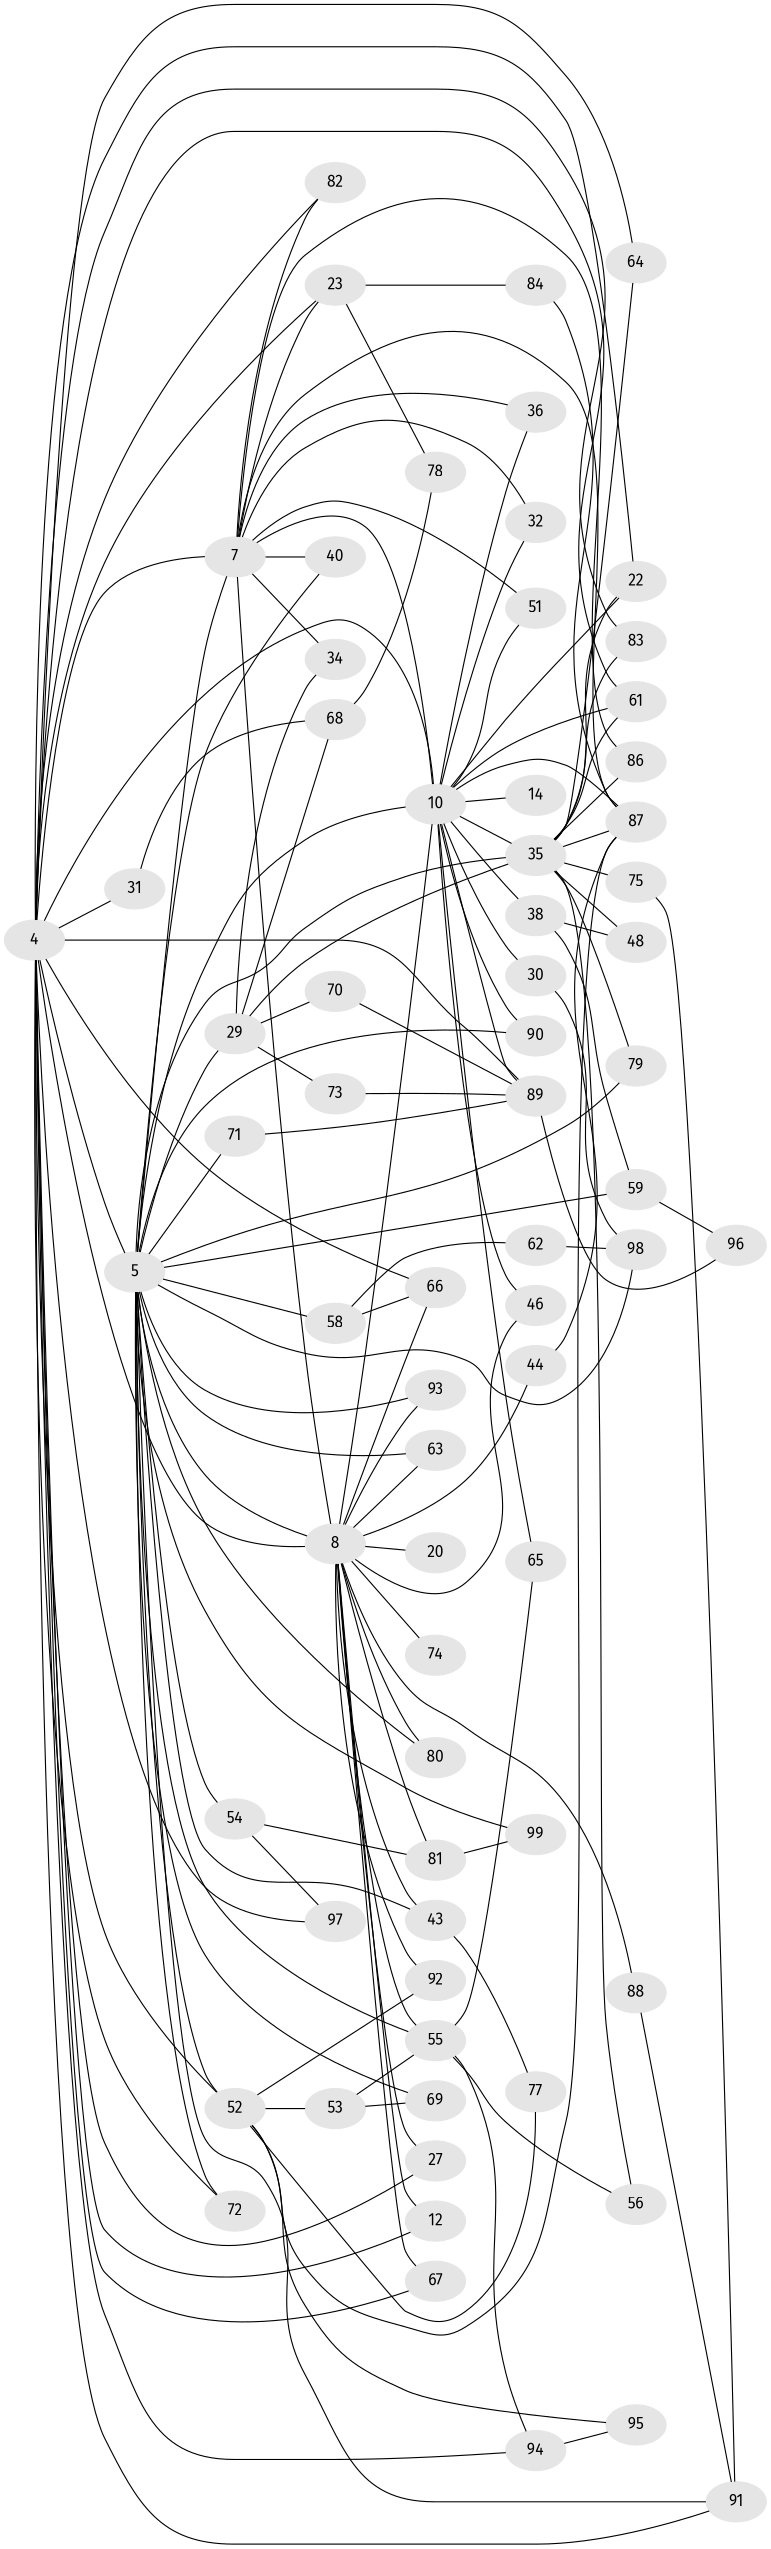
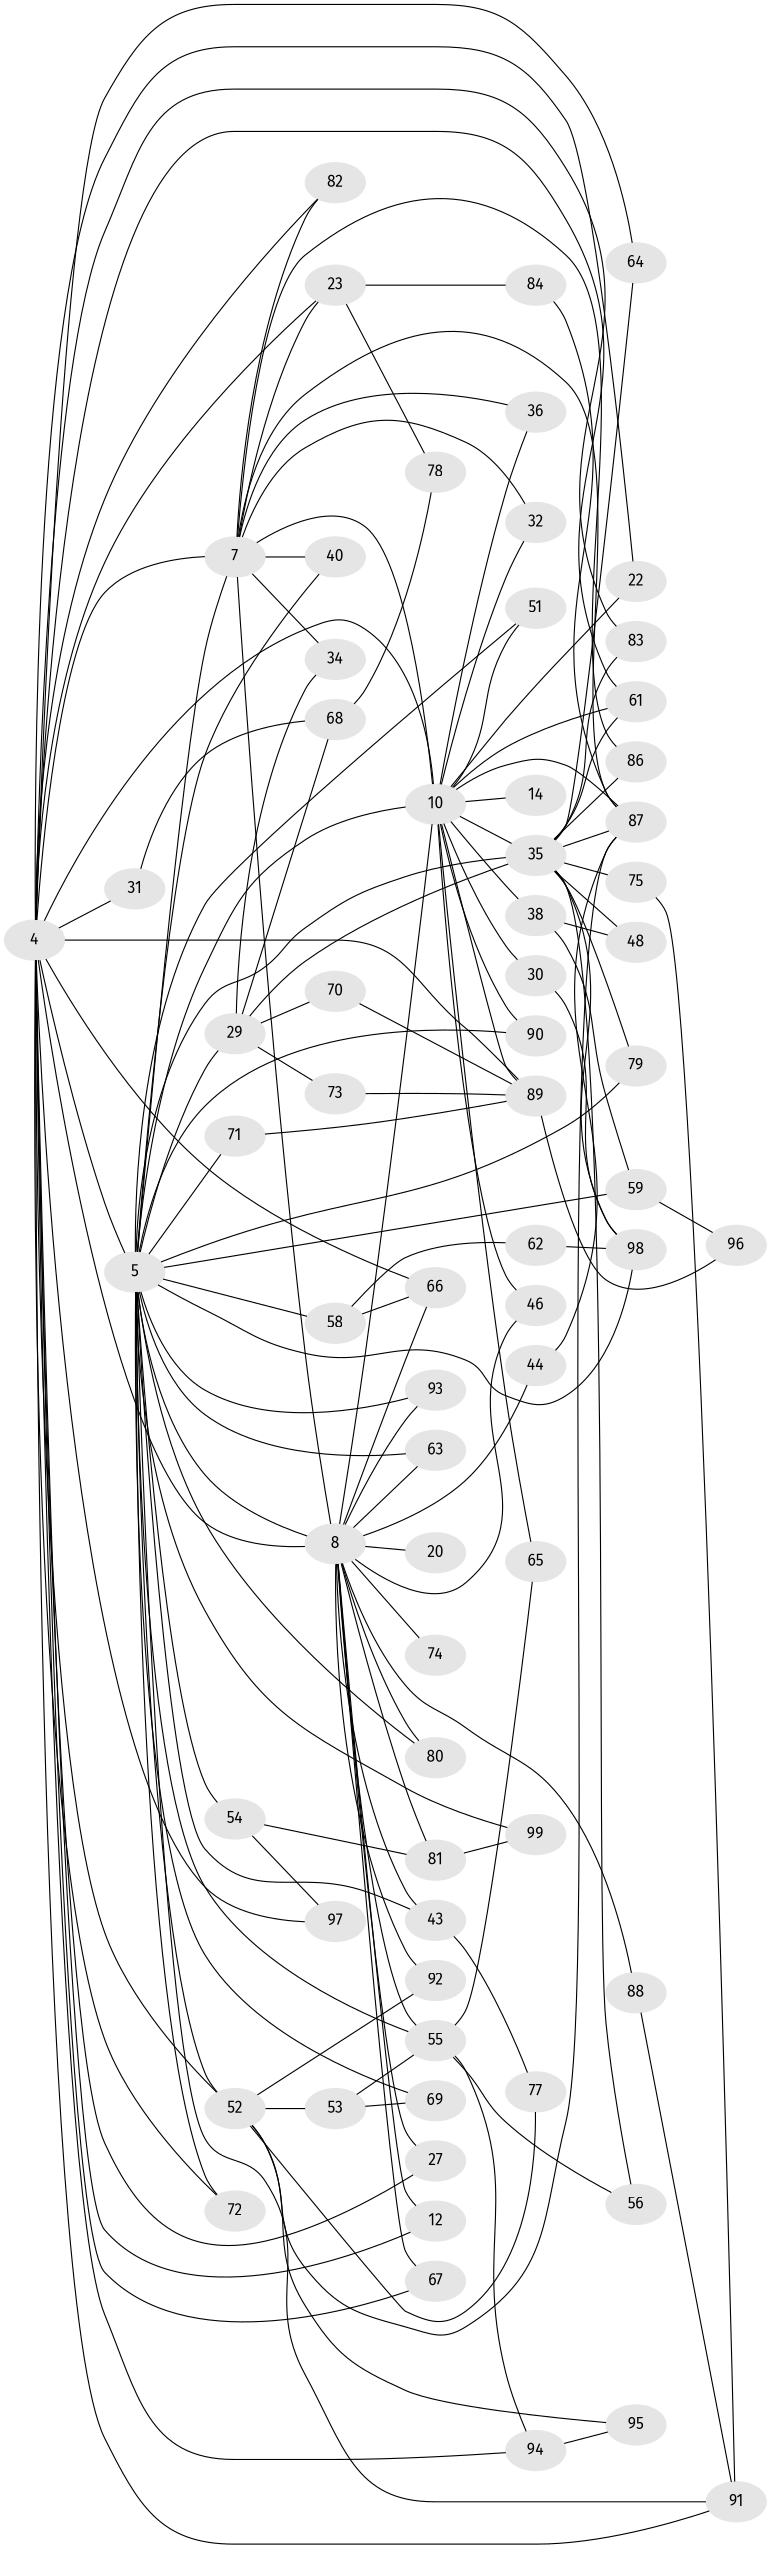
(389, 515) -> (225, 881)
(586, 718) -> (586, 1053)
